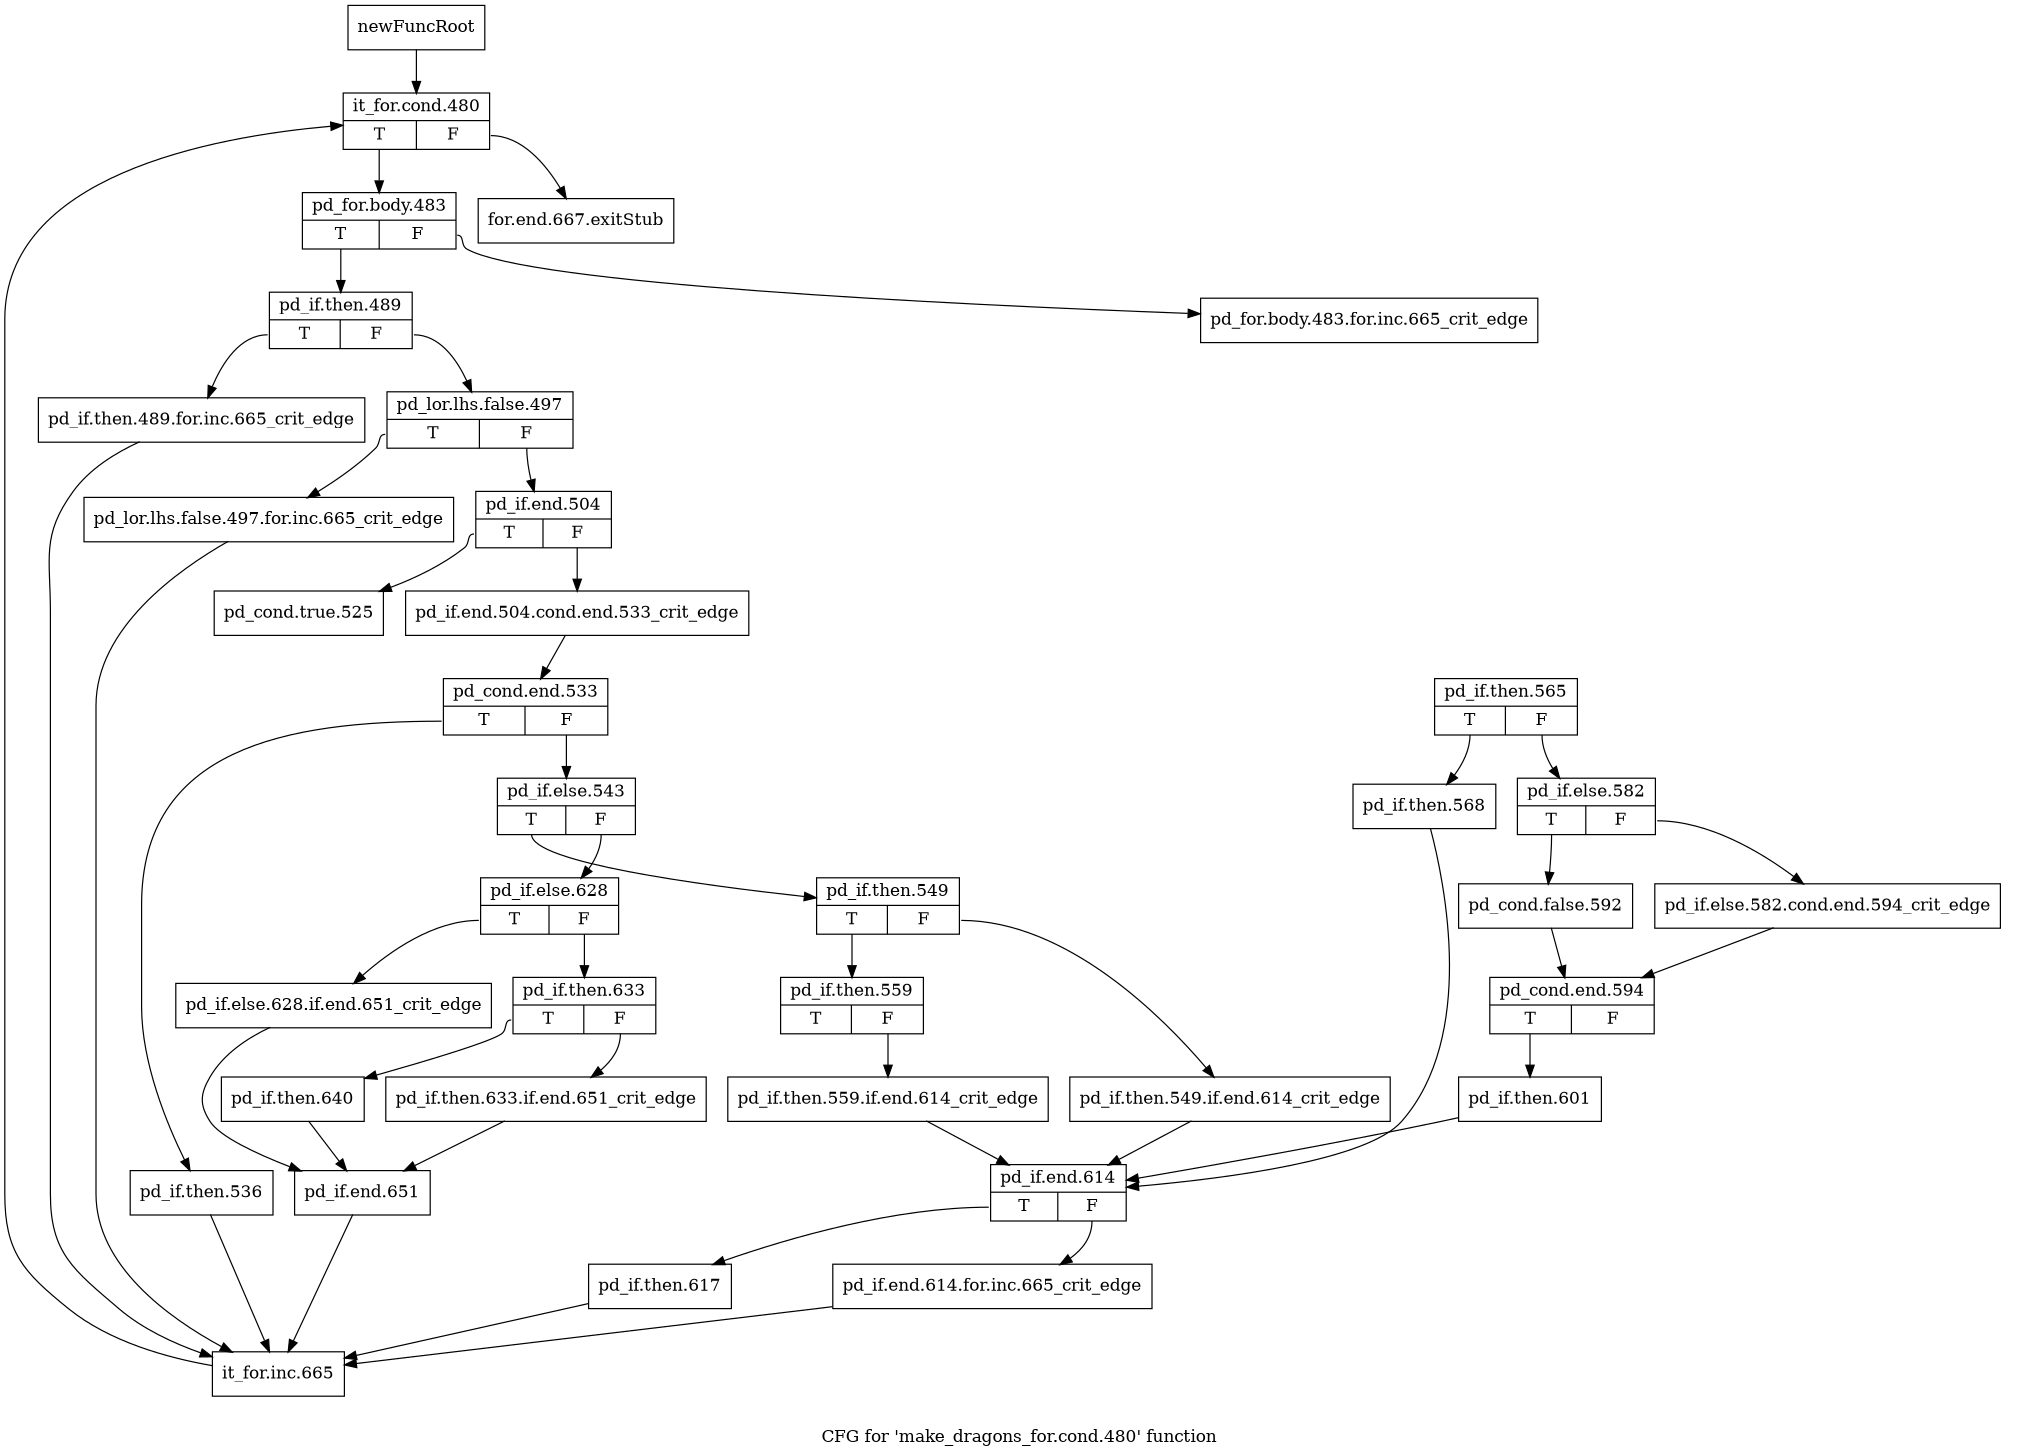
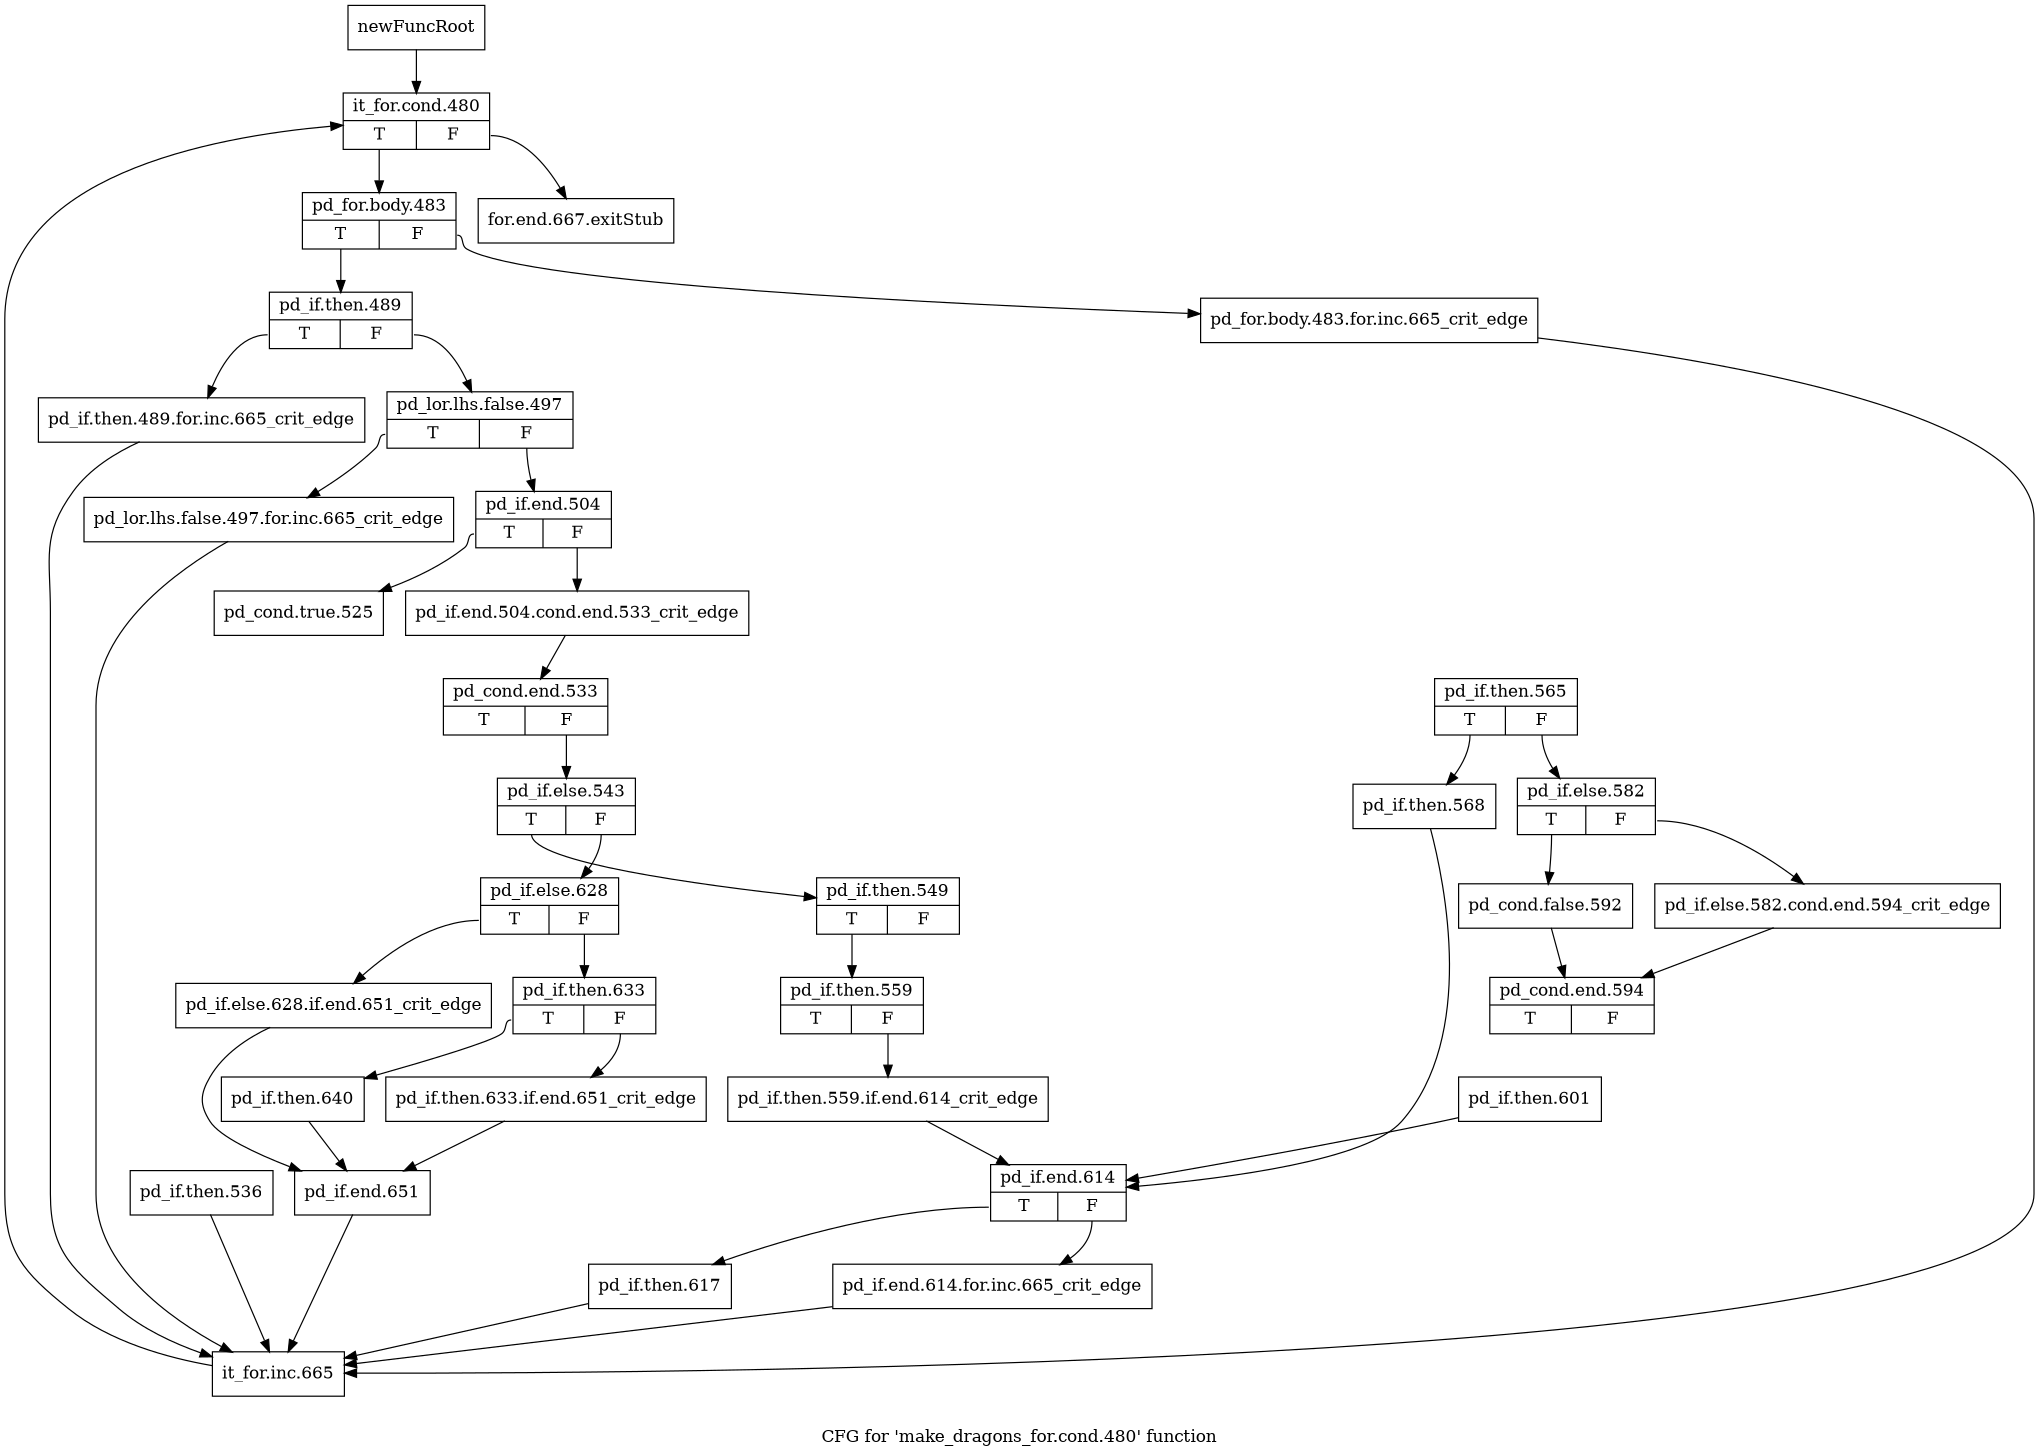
(154, 838) -> none
(1530, 1049) -> none
(1230, 1099) -> none
none -> (1821, 1294)
